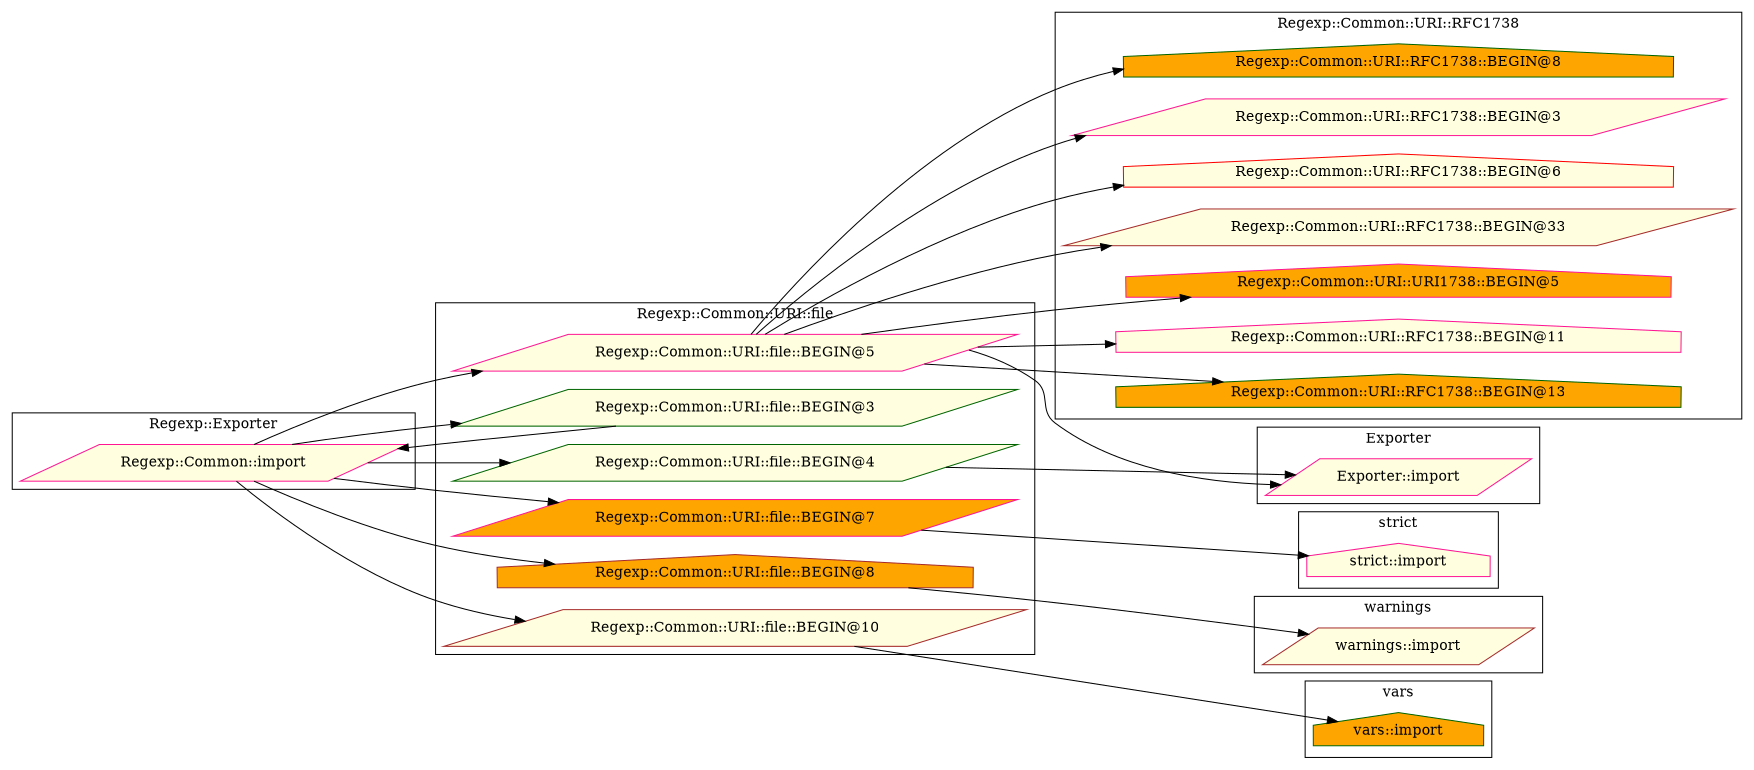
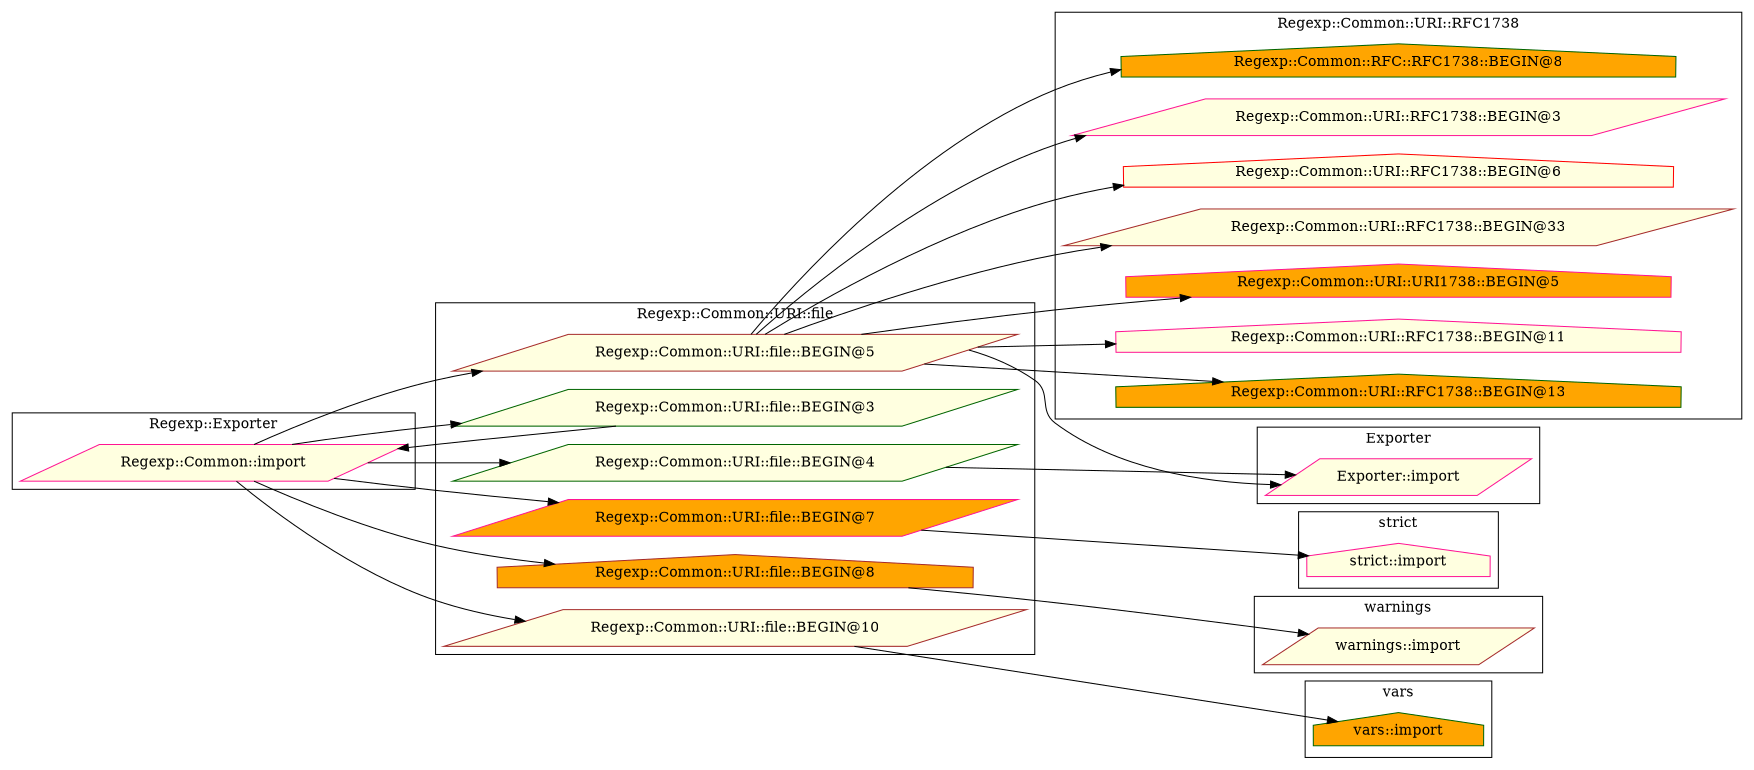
(1398, 62) -> (1398, 62)
(735, 353) -> (735, 353)
